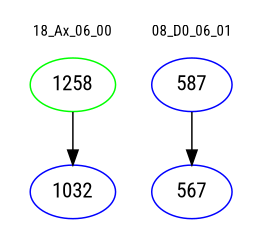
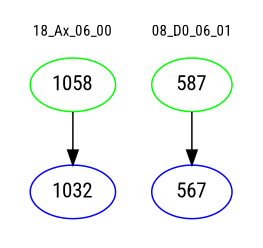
(73, 85) -> (73, 85)
(192, 85) -> (192, 85)
